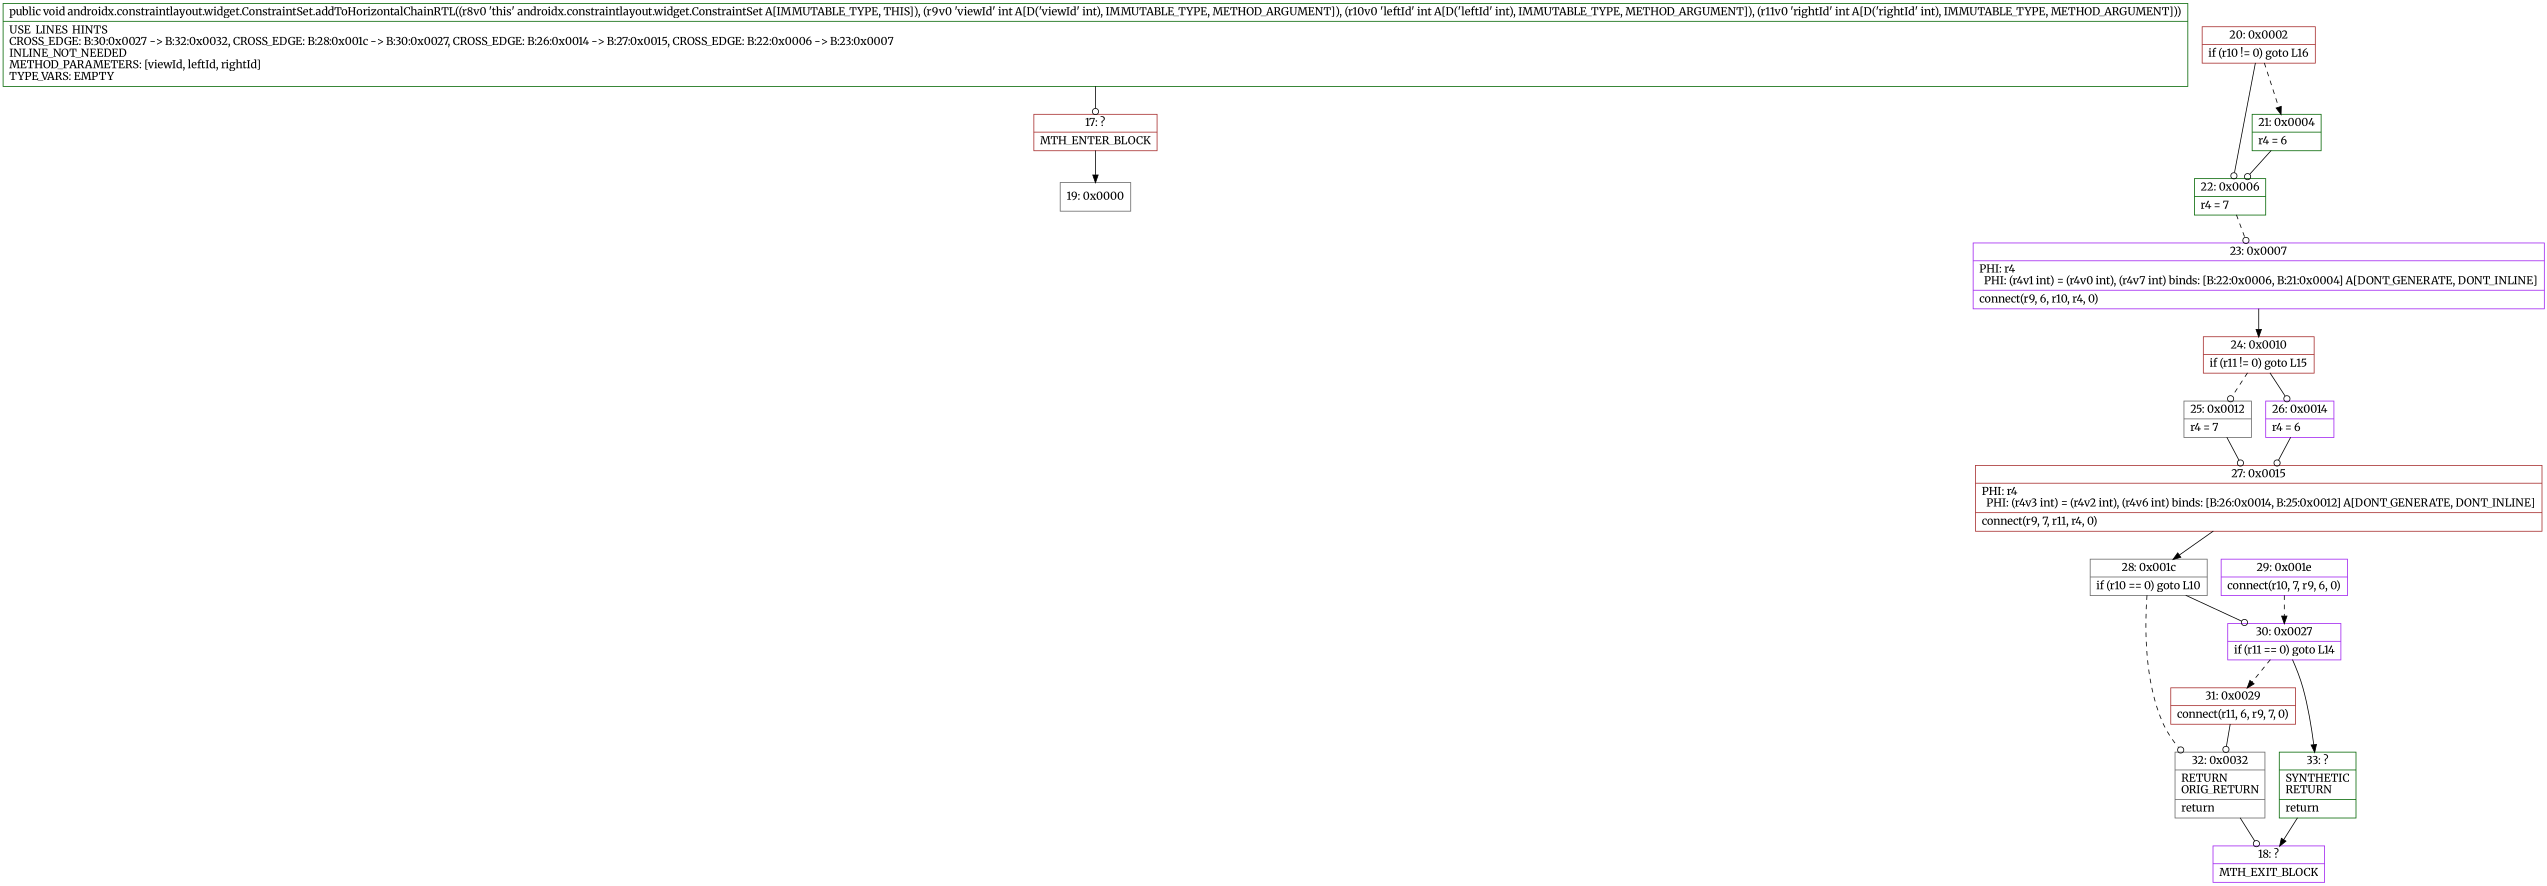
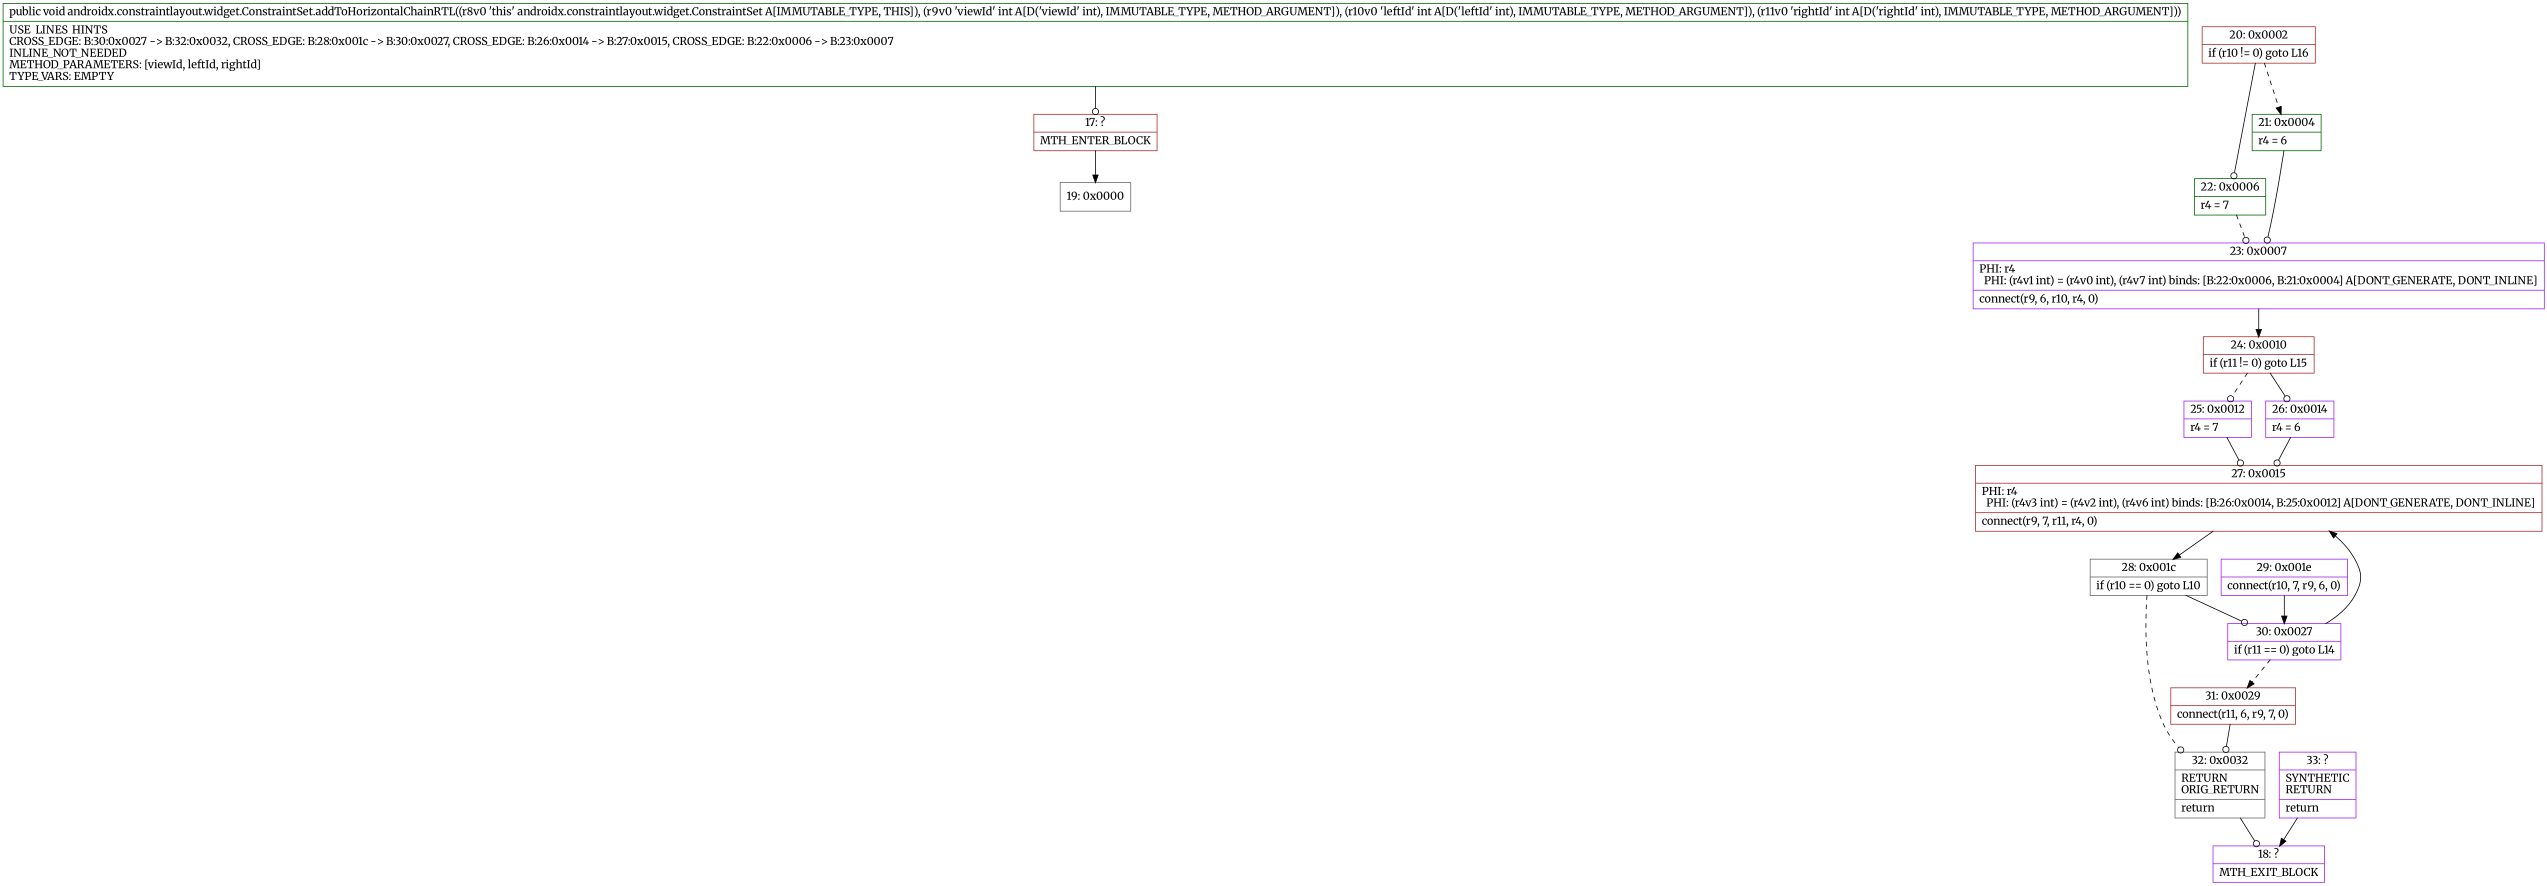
(2260, 162) -> (2277, 194)
(2218, 419) -> (2218, 419)
(2284, 606) -> (2284, 606)
(2306, 701) -> (2360, 583)
(2318, 785) -> (2318, 785)
